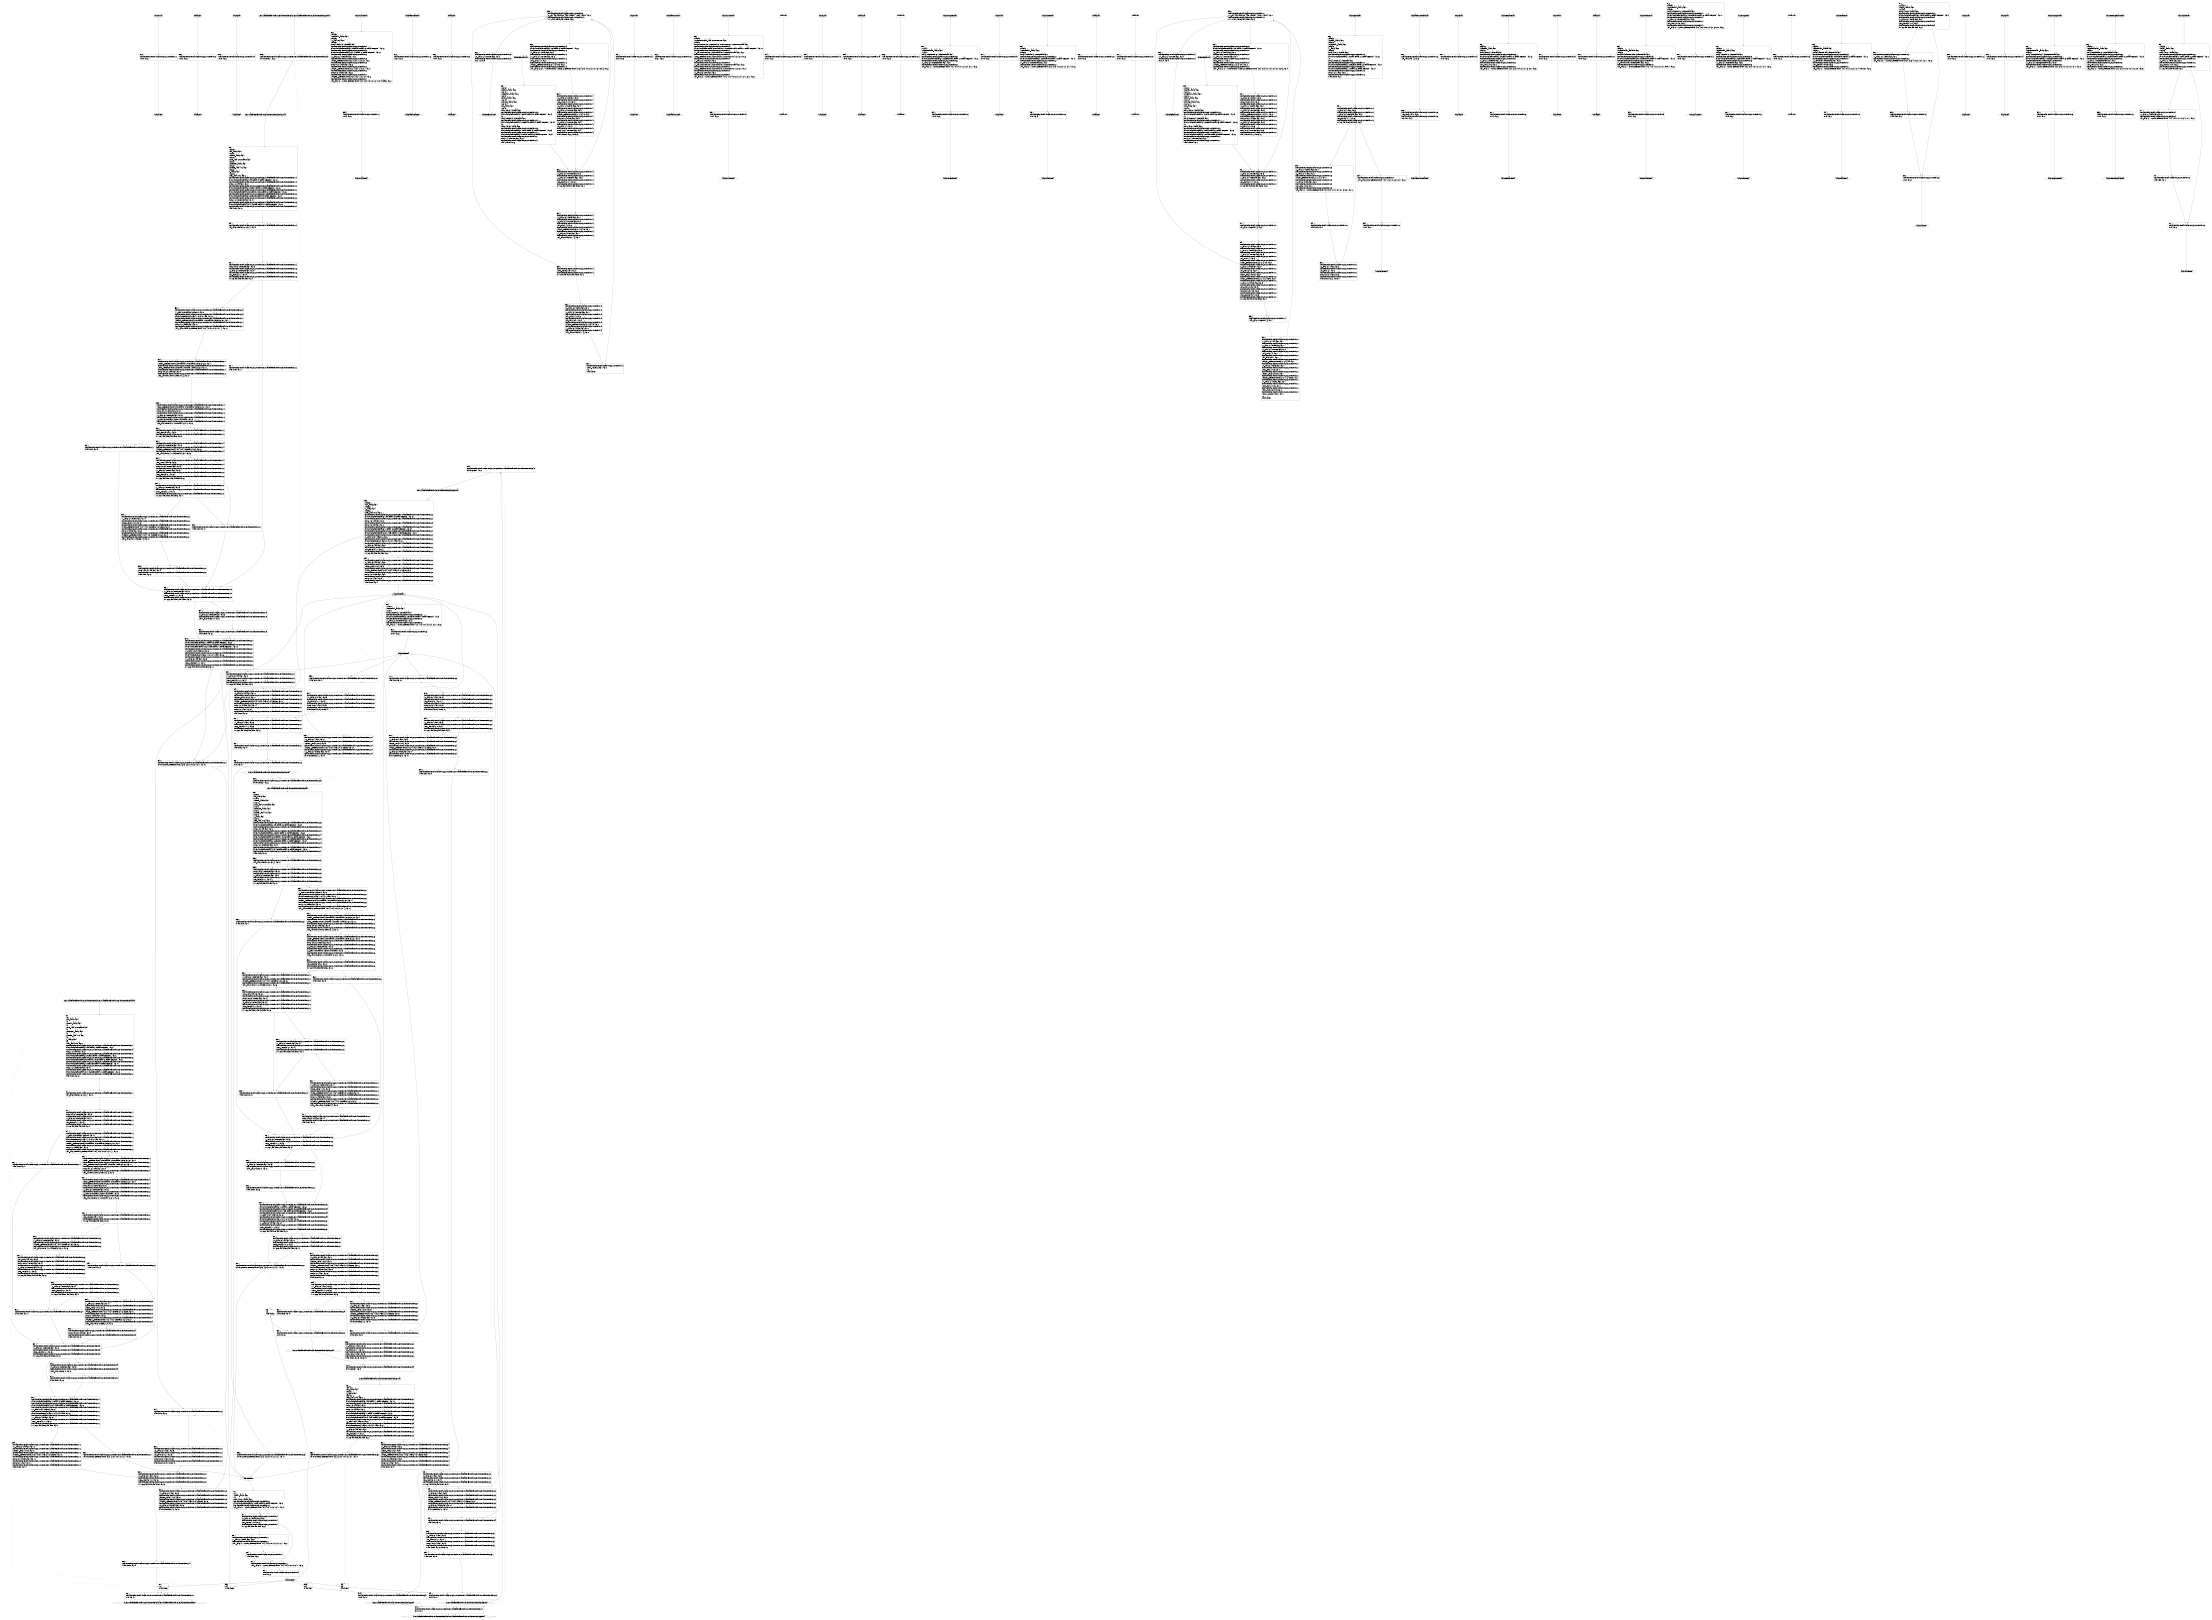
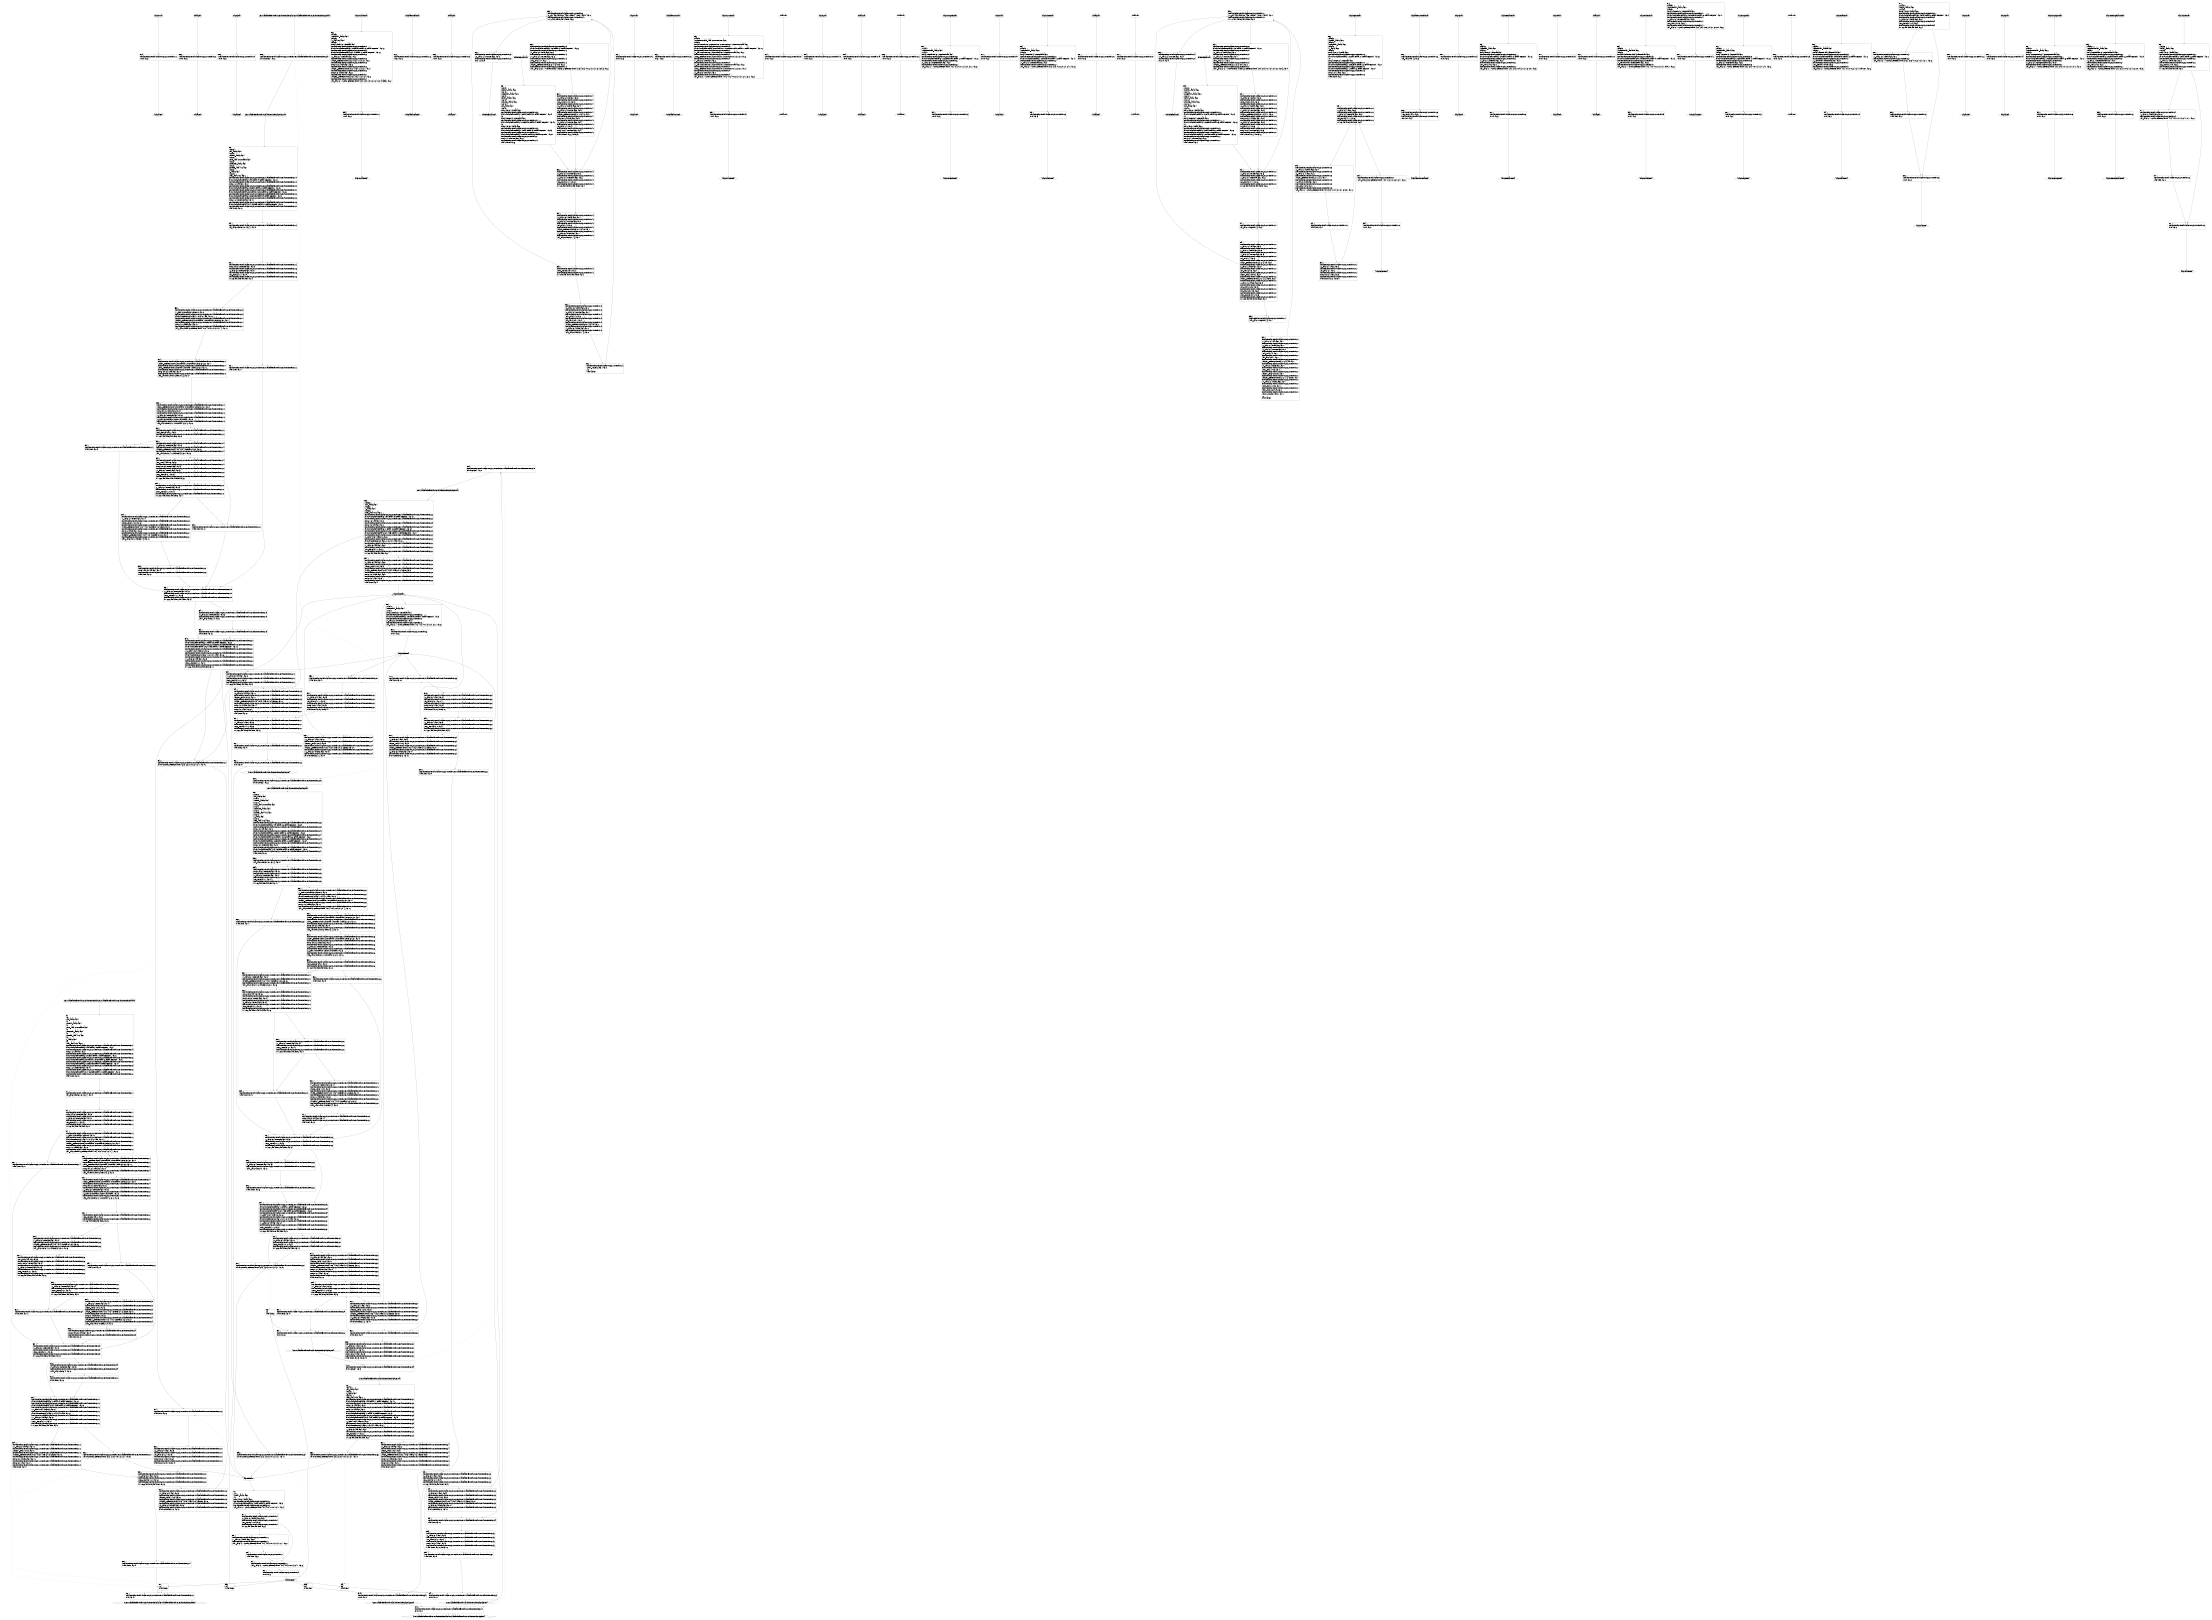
(388, 1467) -> (388, 1467)
